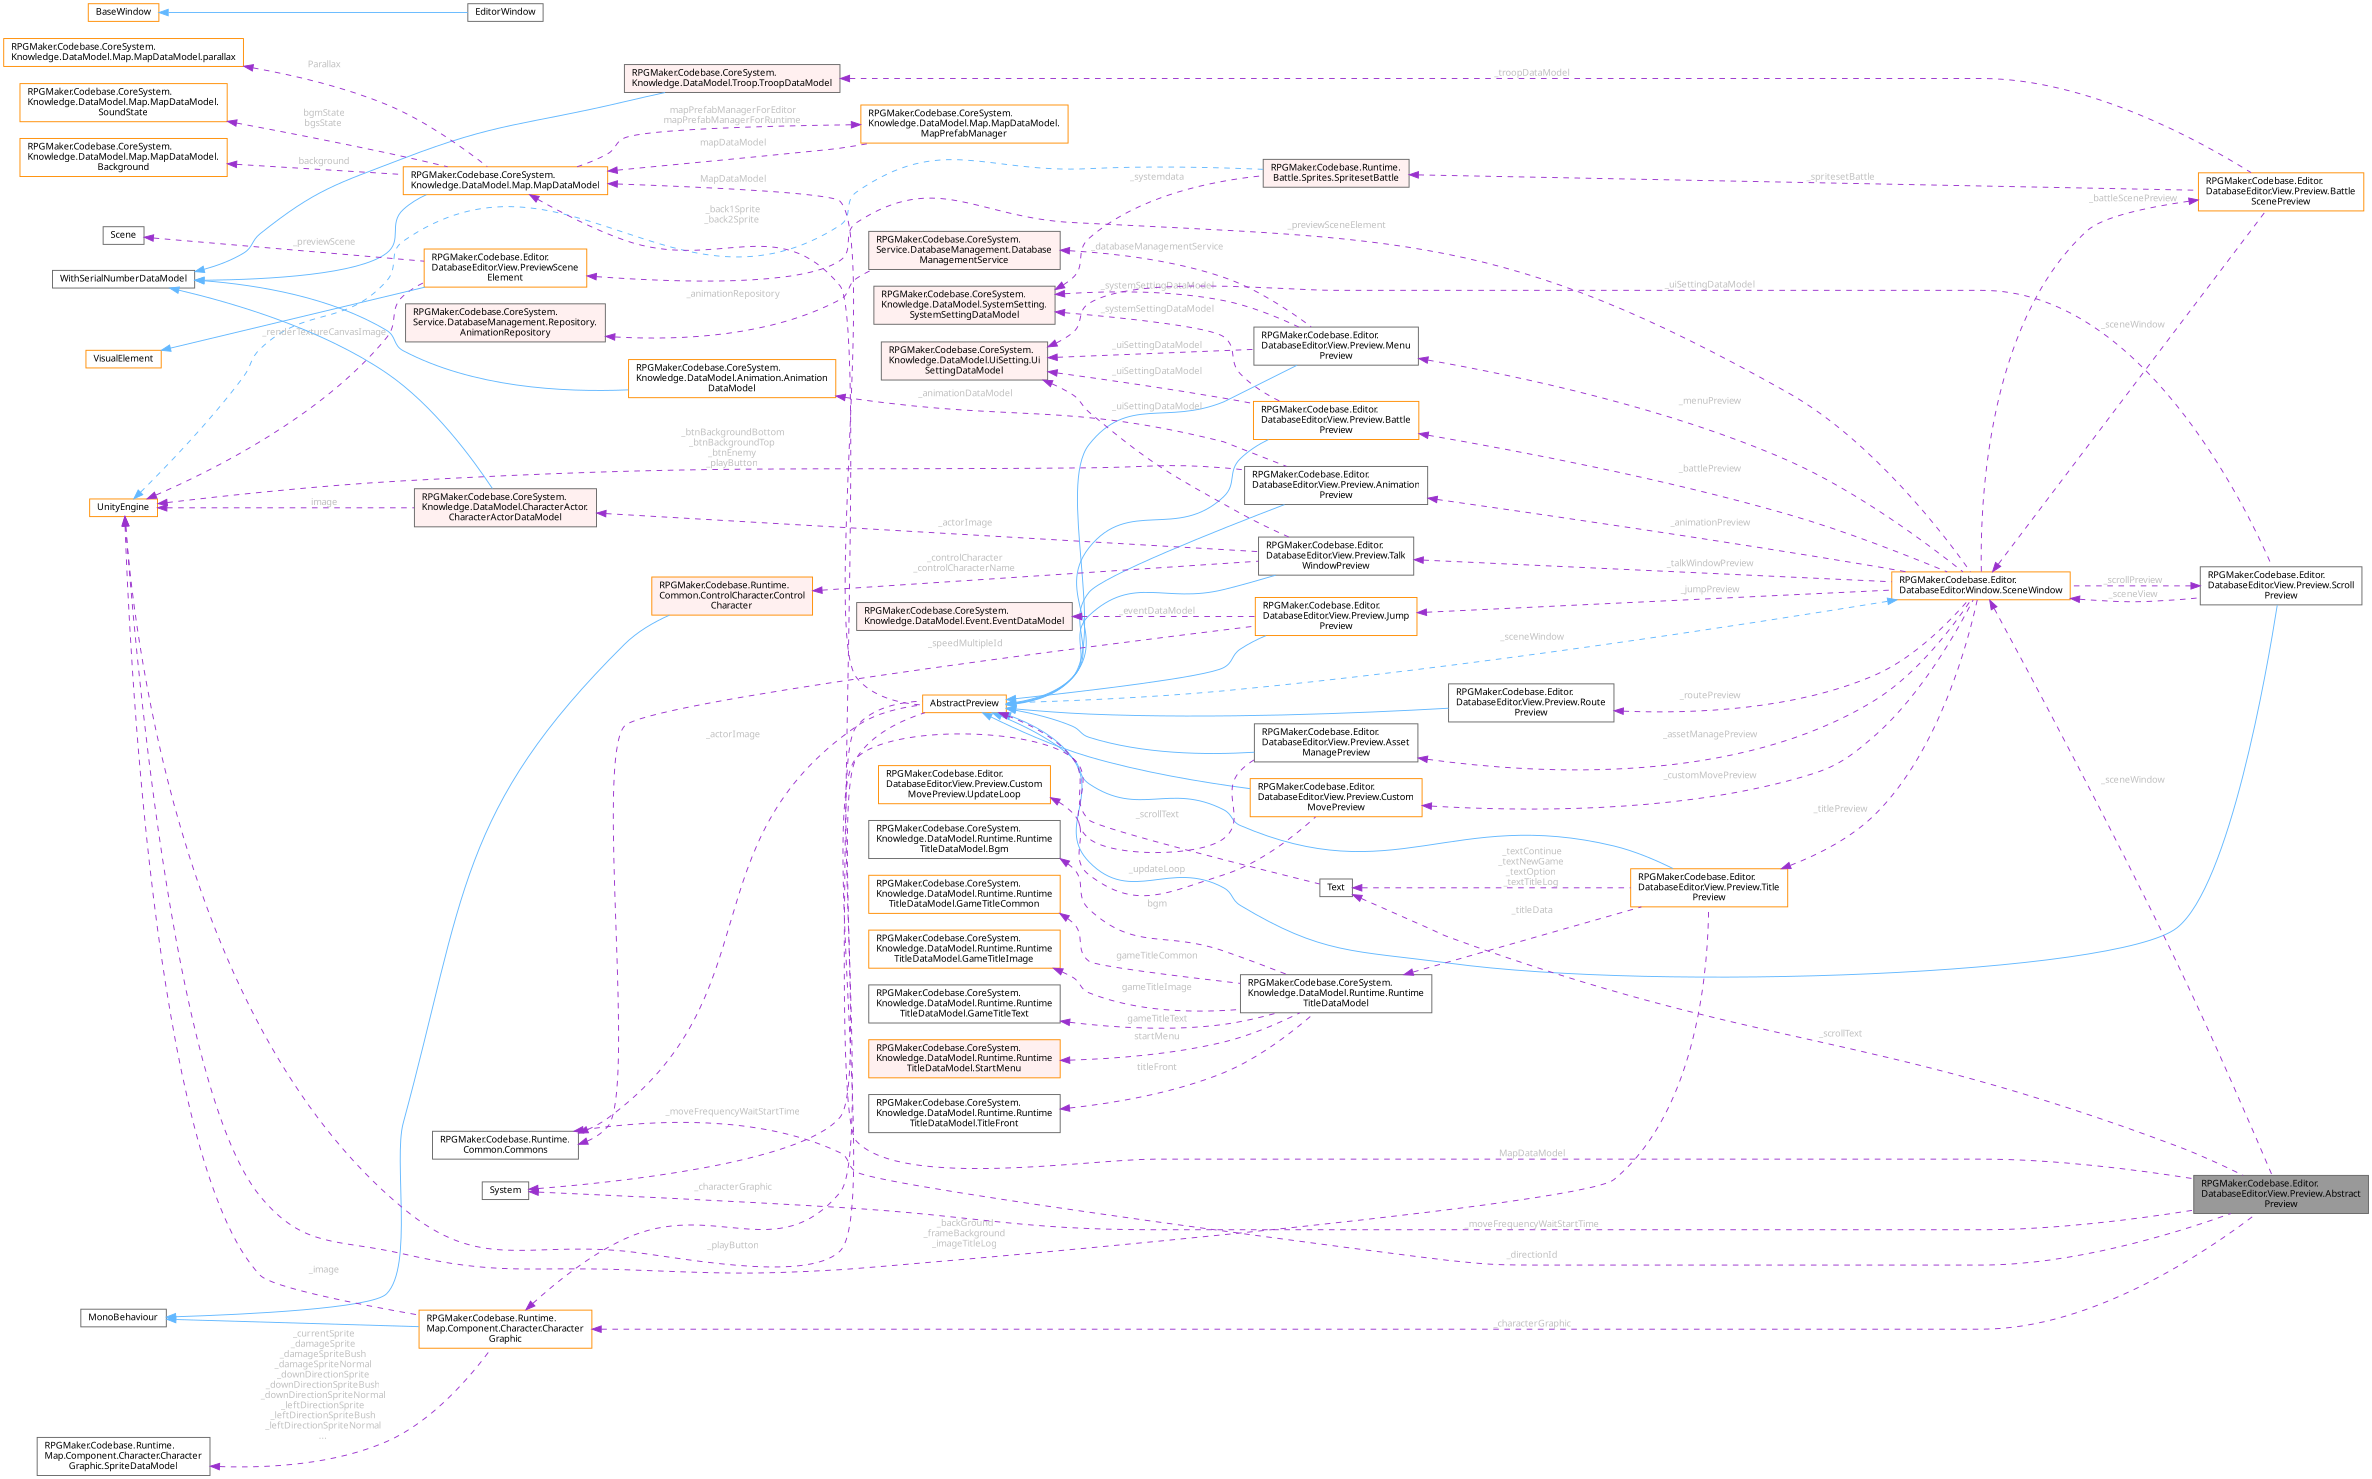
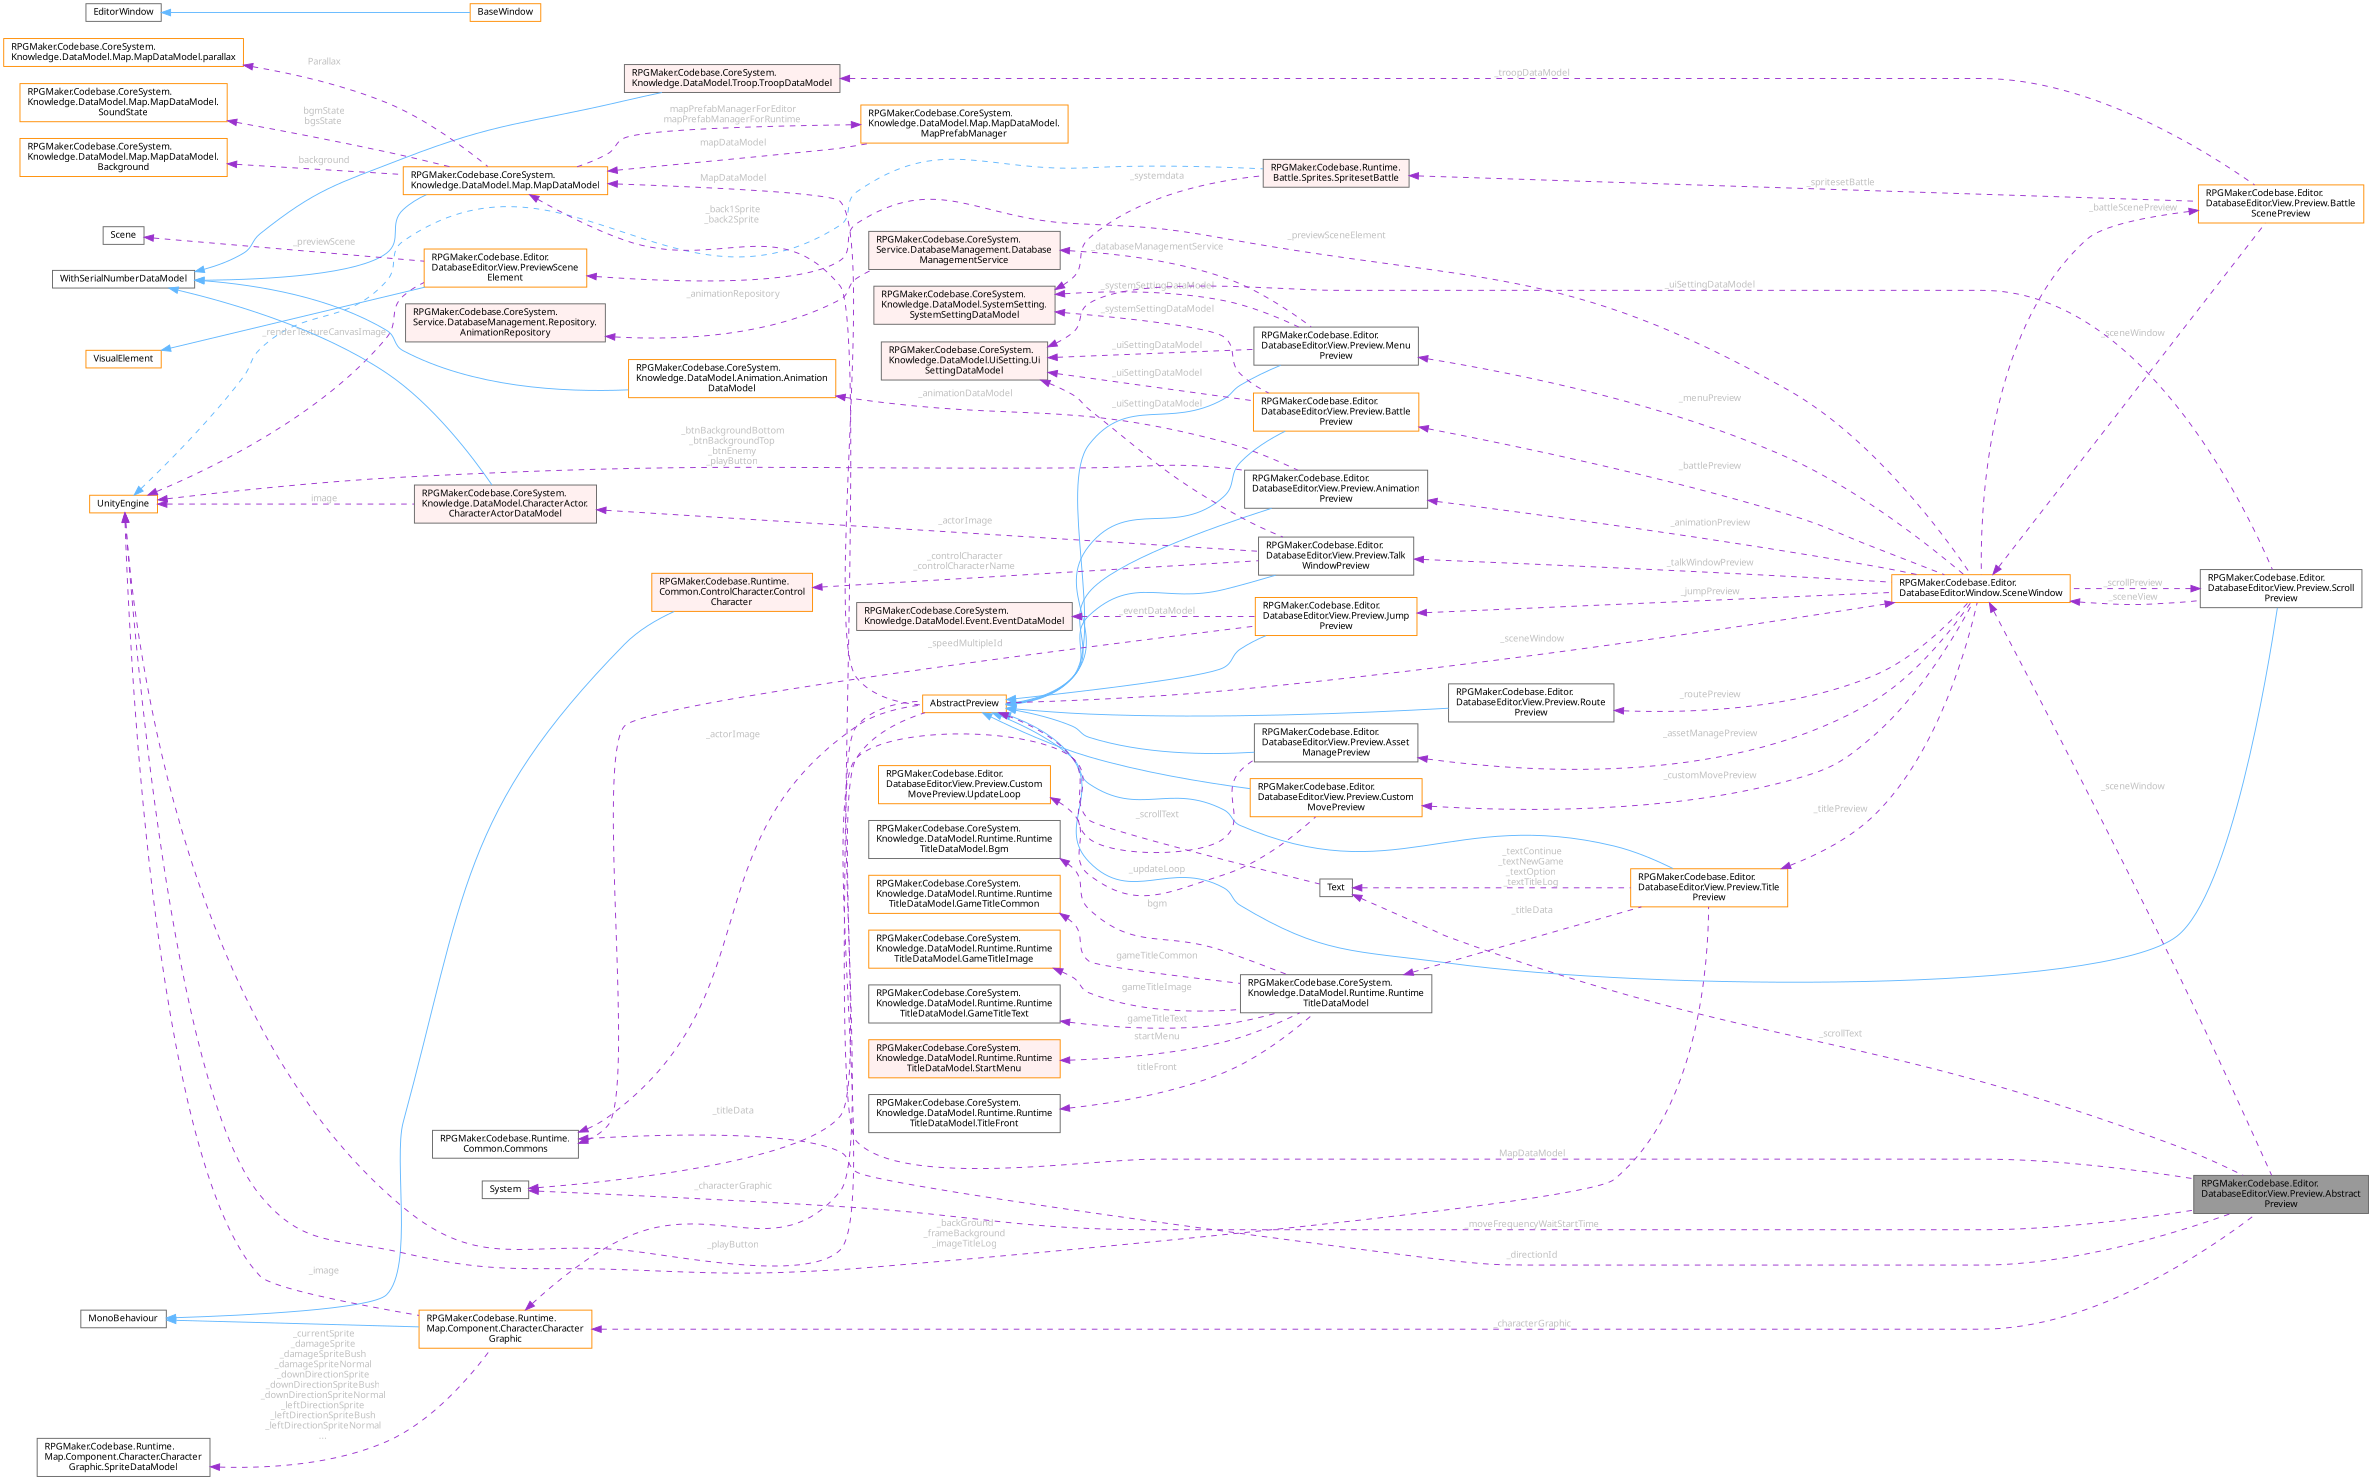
(318, 13) -> (320, 13)
(1448, 665) -> (1447, 666)
(732, 1112) -> (732, 1111)
